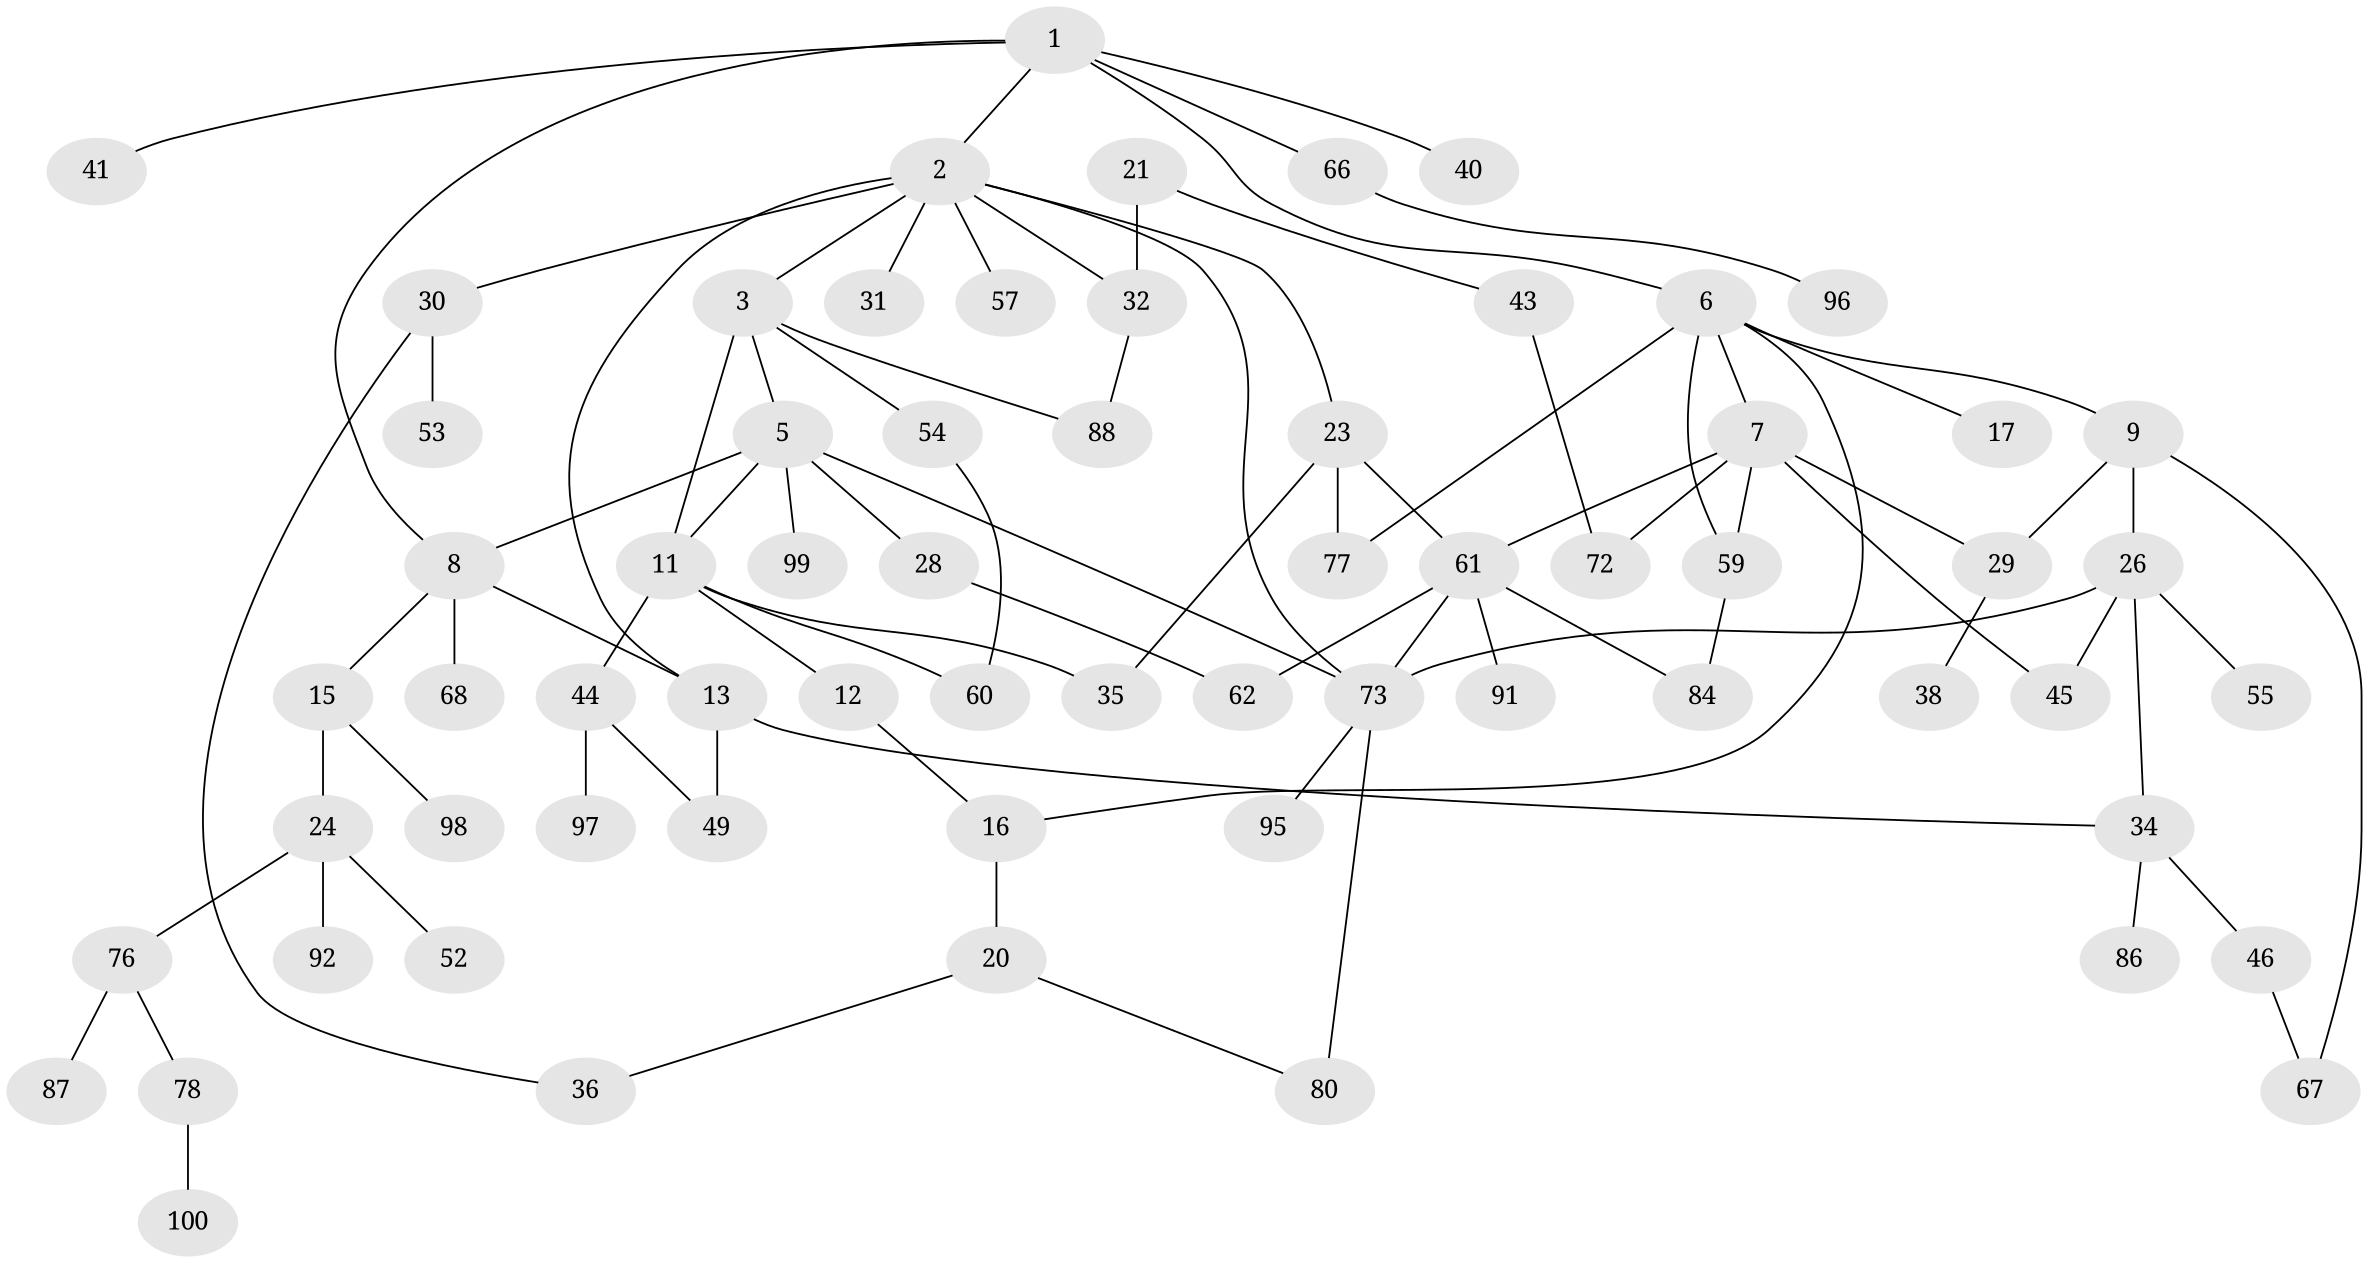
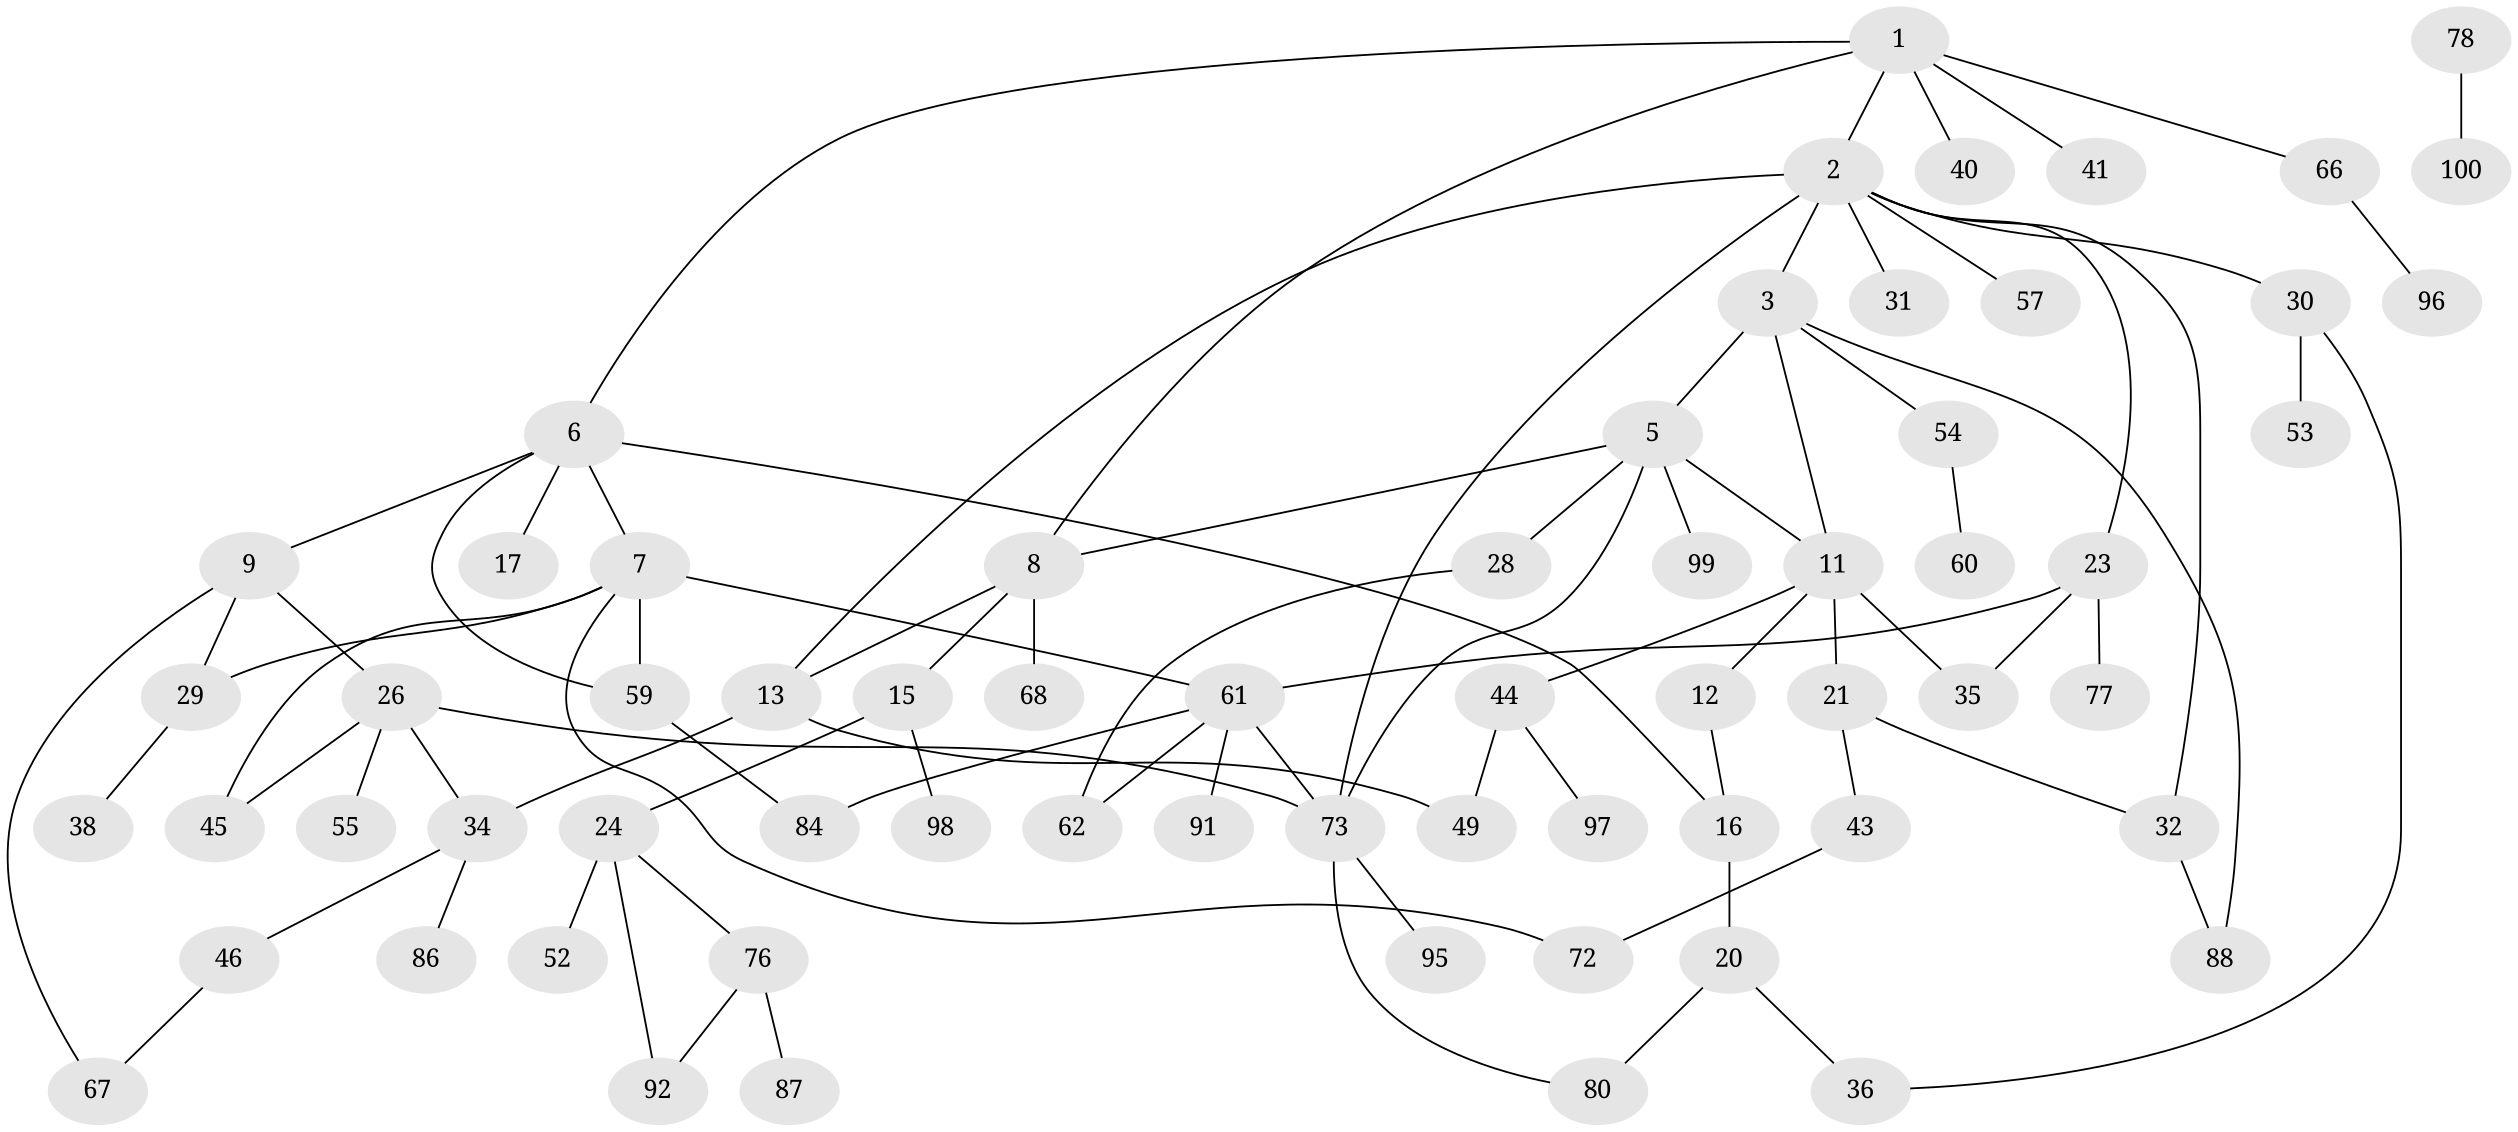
(1522, 434) -> none
(835, 635) -> (1835, 625)
(155, 1026) -> (708, 1026)
